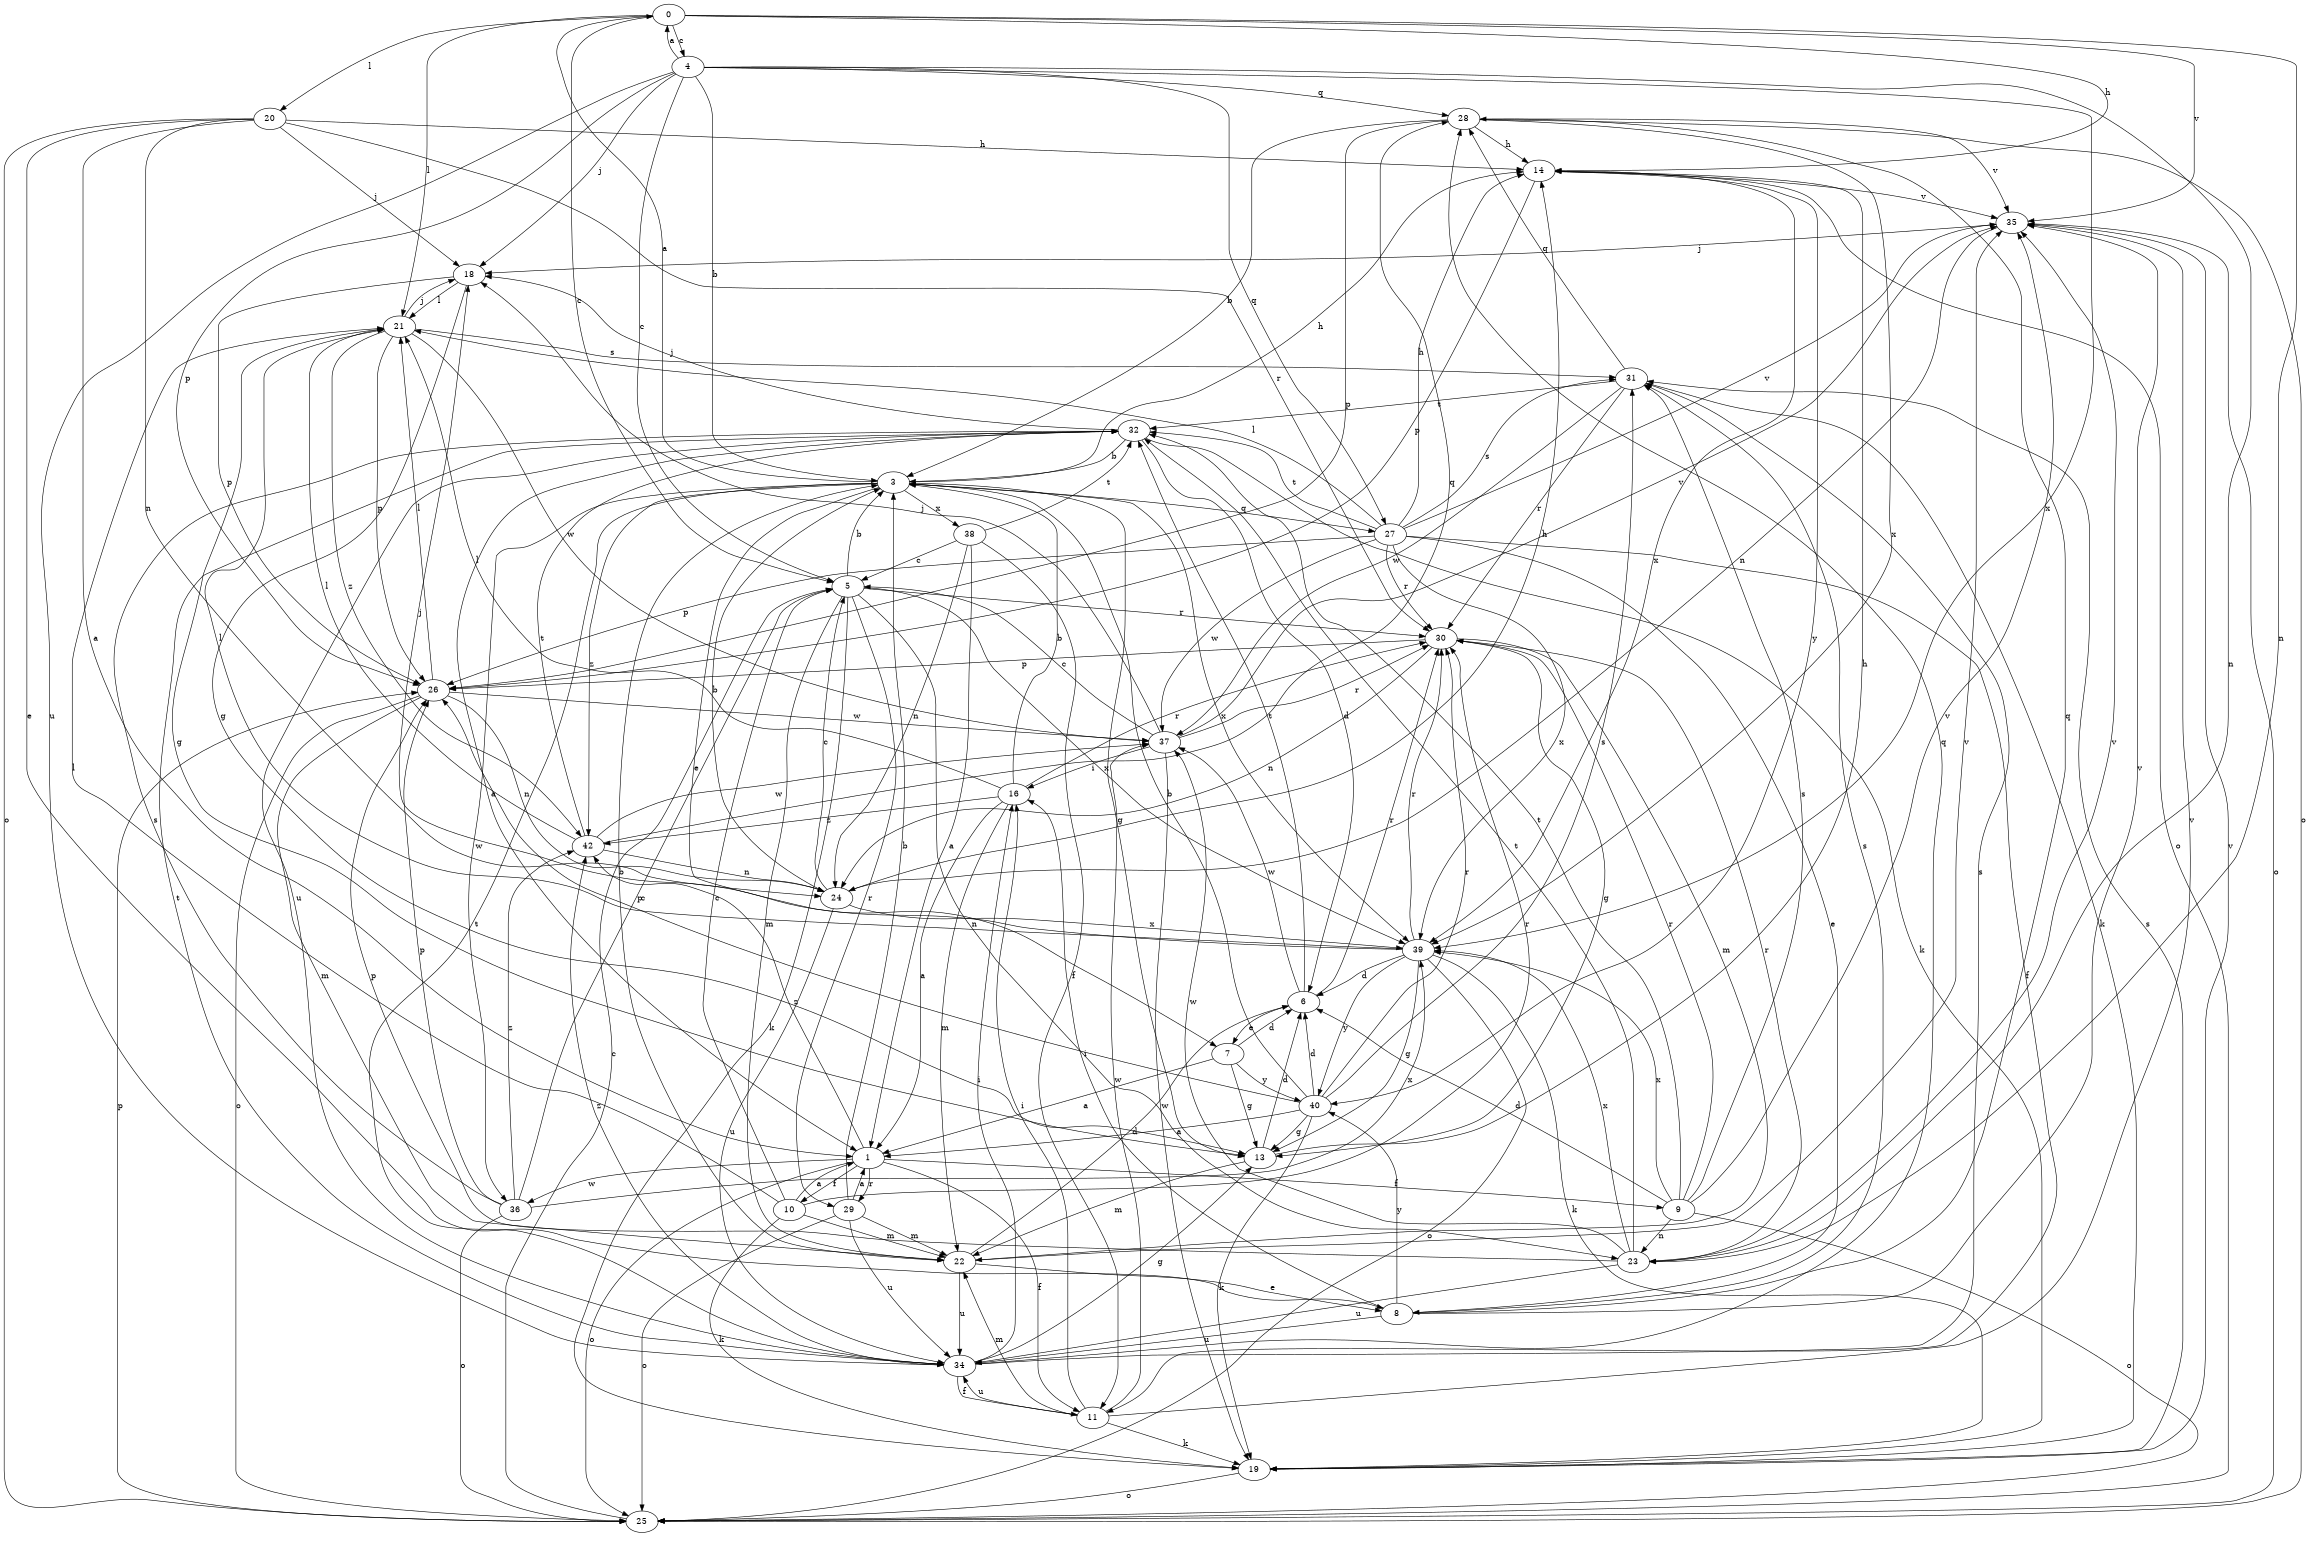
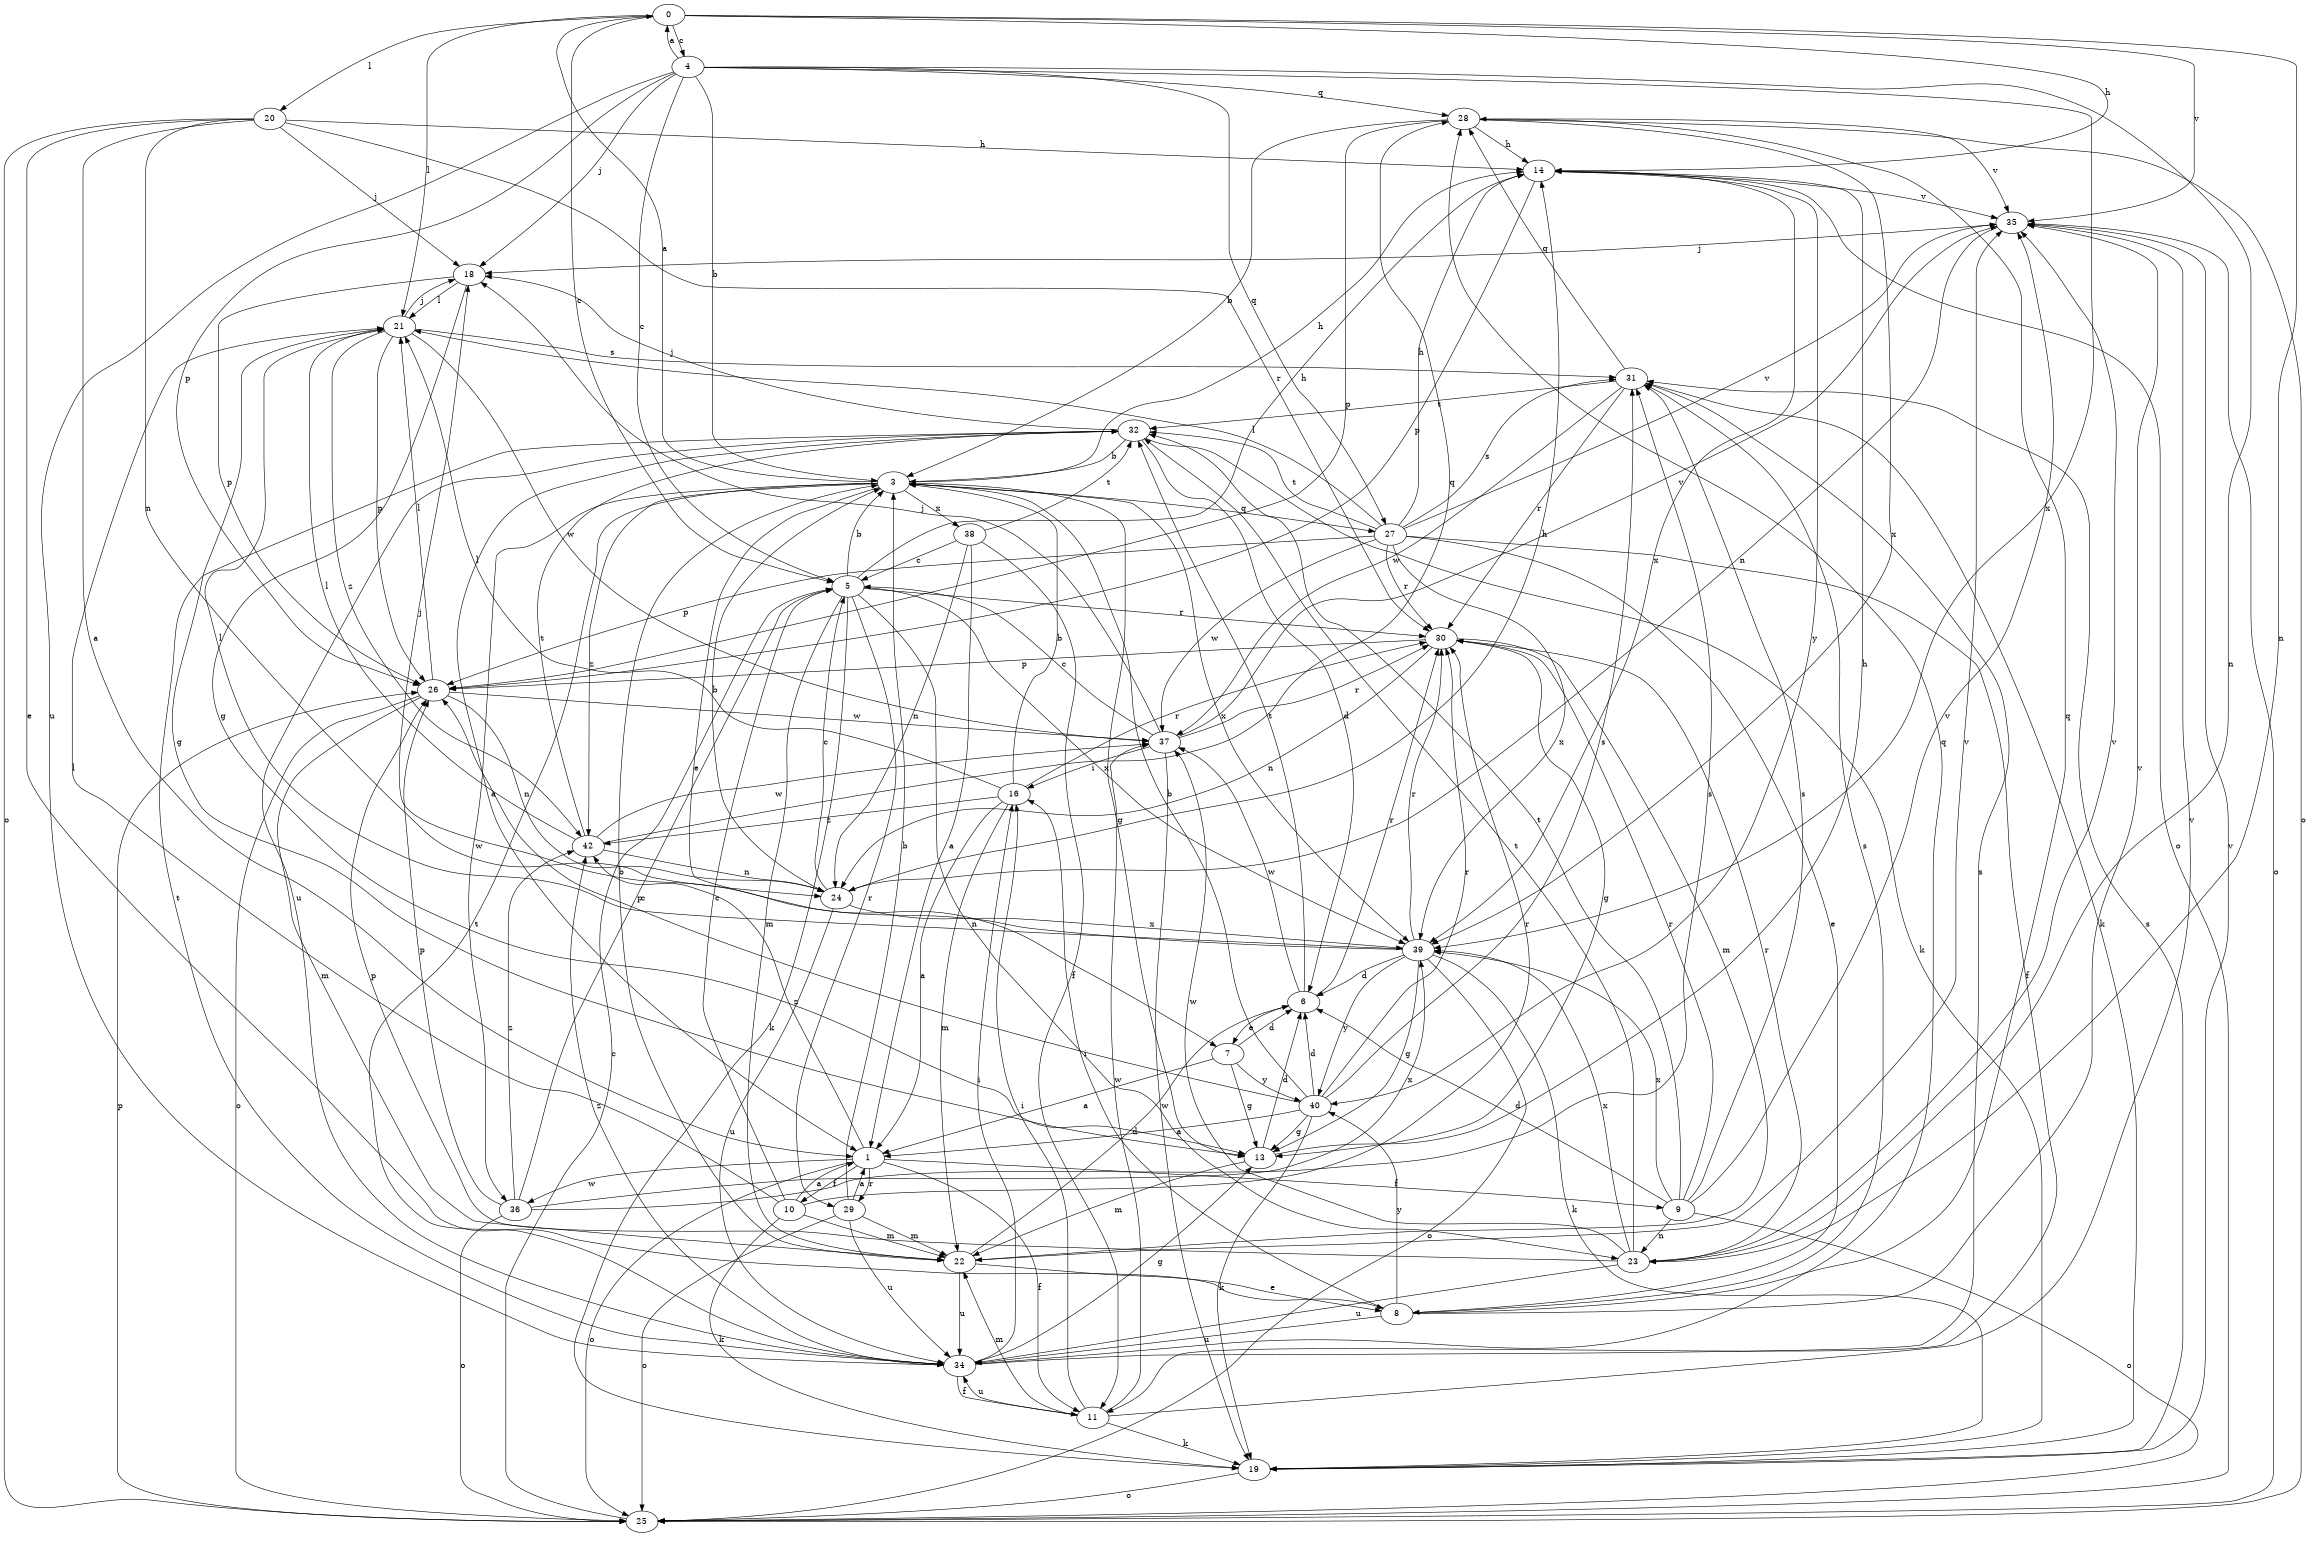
none -> (1226, 489)
(186, 528) -> (1458, 1153)
